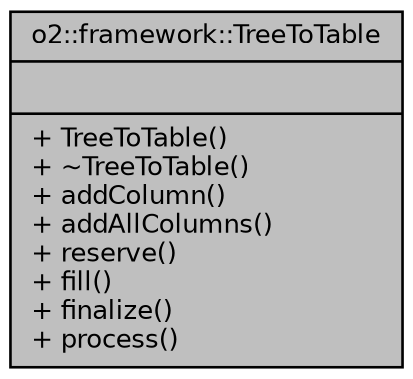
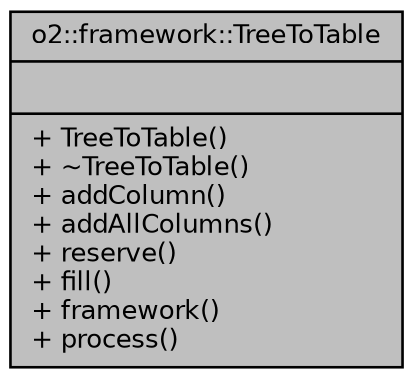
(103, 311) -> (127, 311)
